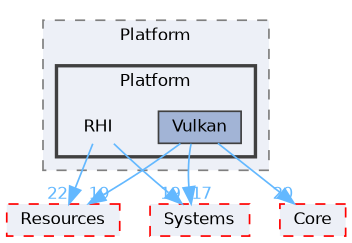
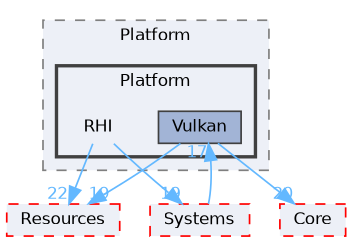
(189, 165) -> (211, 182)
